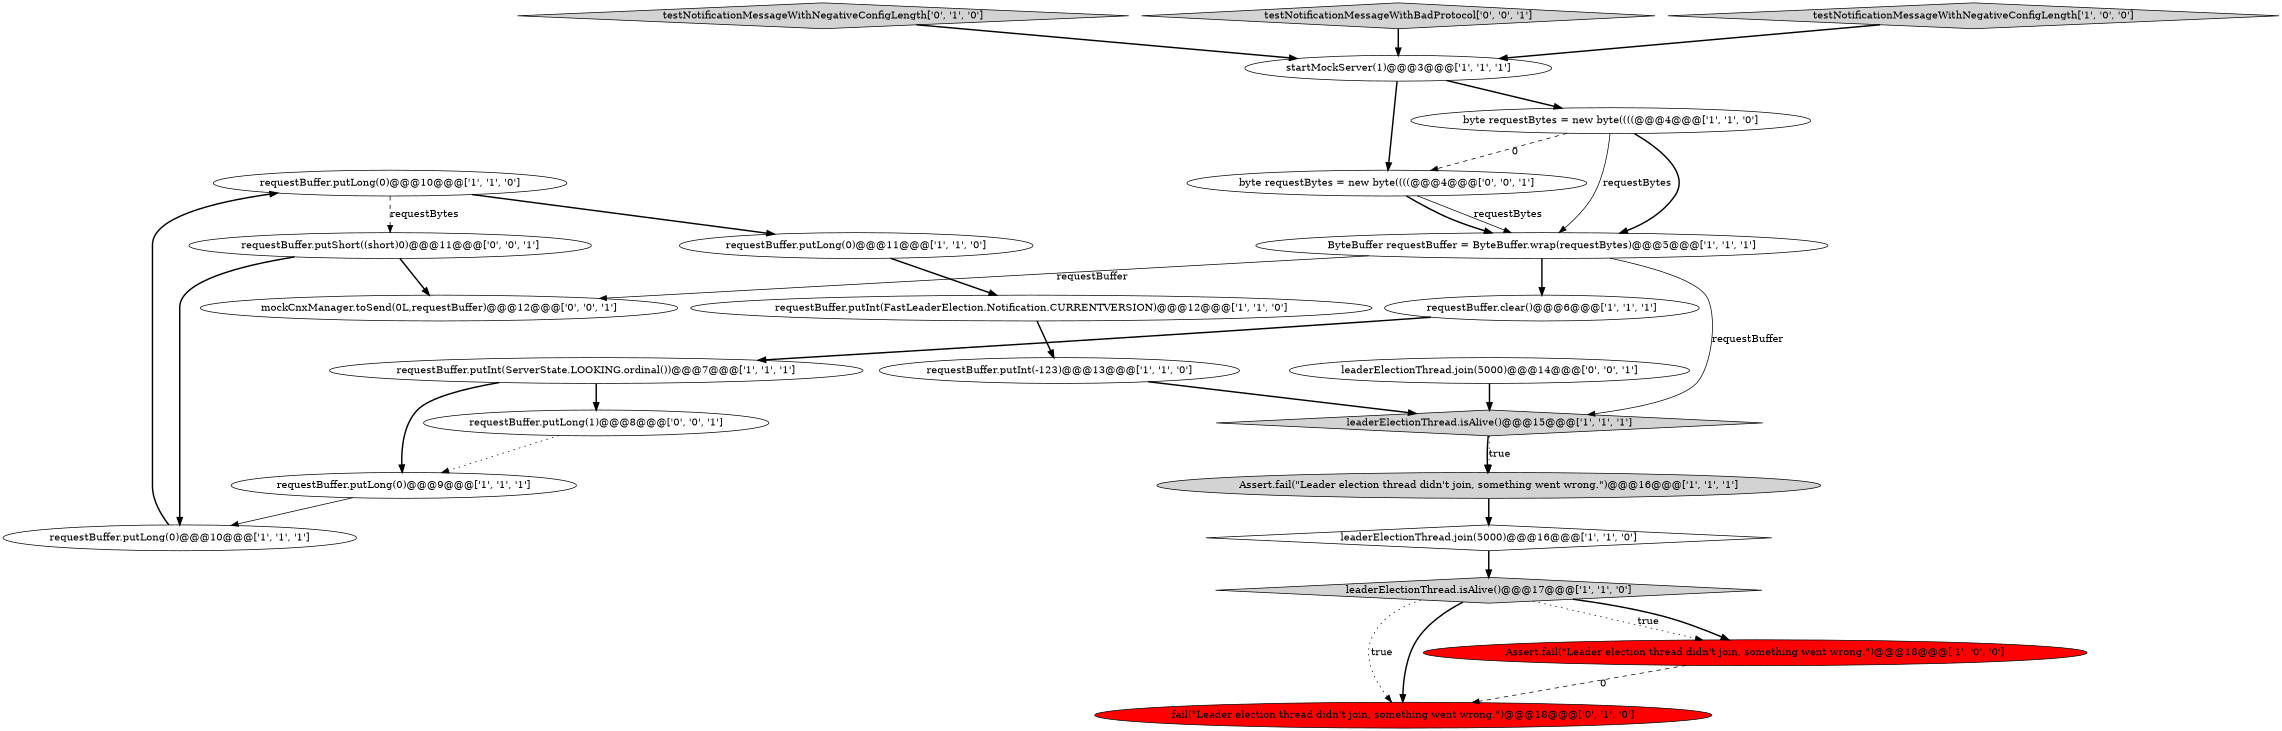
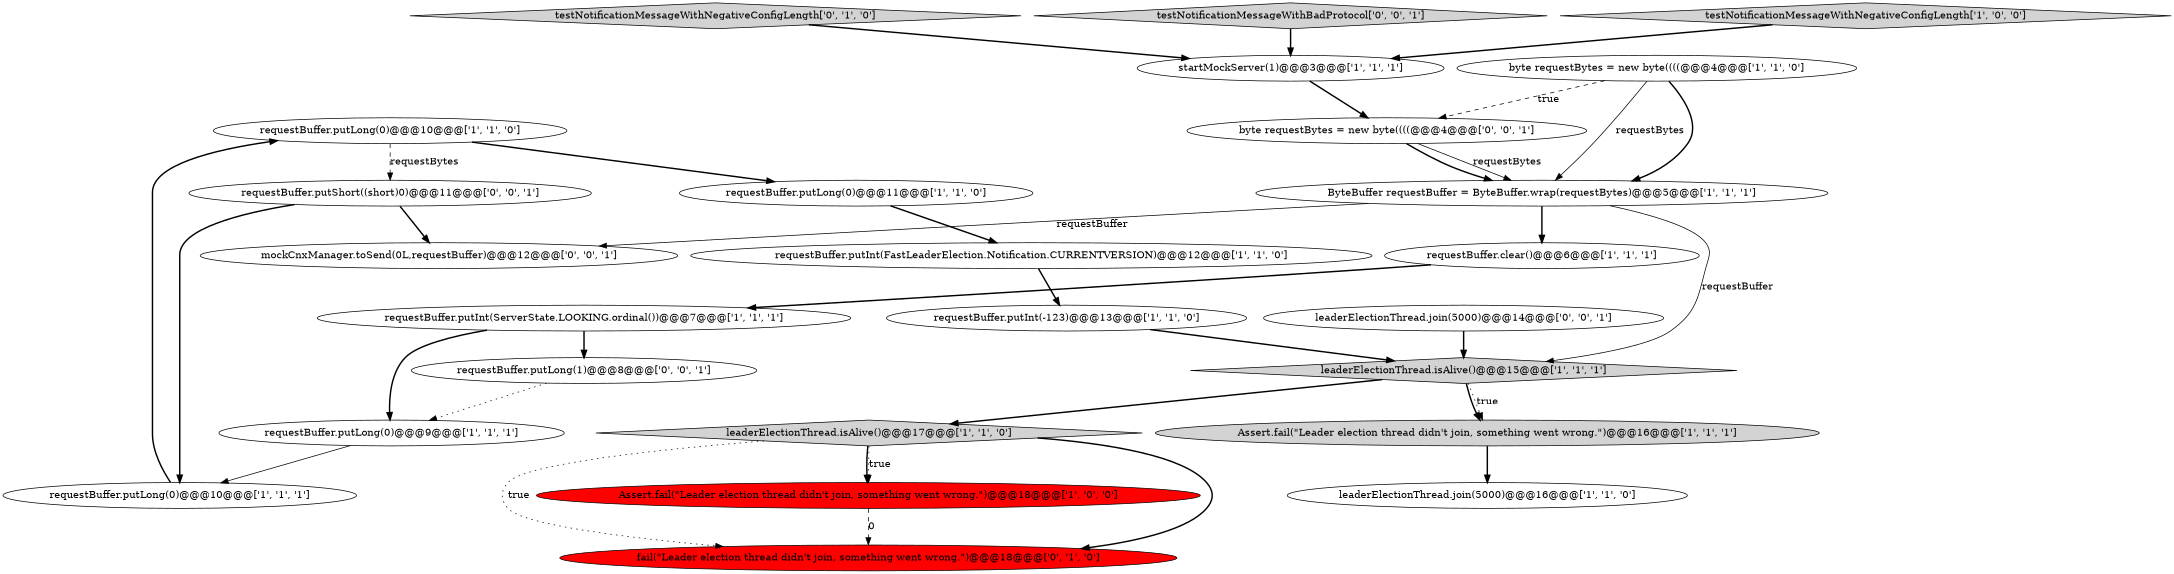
(1500, 93) -> none
(1515, 152) -> (1549, 99)
(1489, 538) -> (1487, 495)
(1489, 560) -> (1170, 401)
